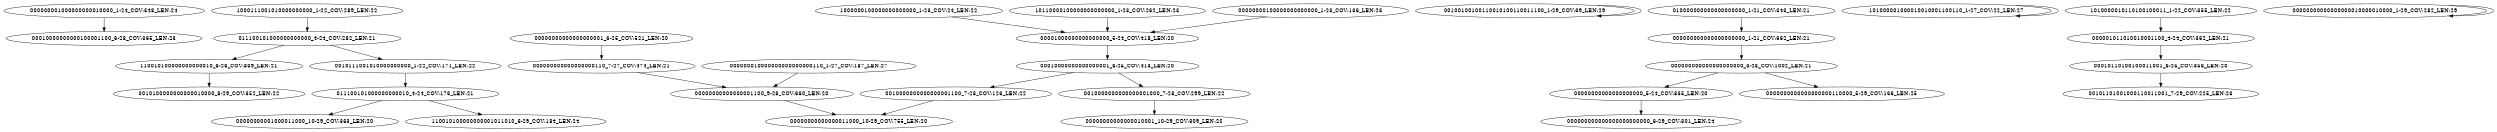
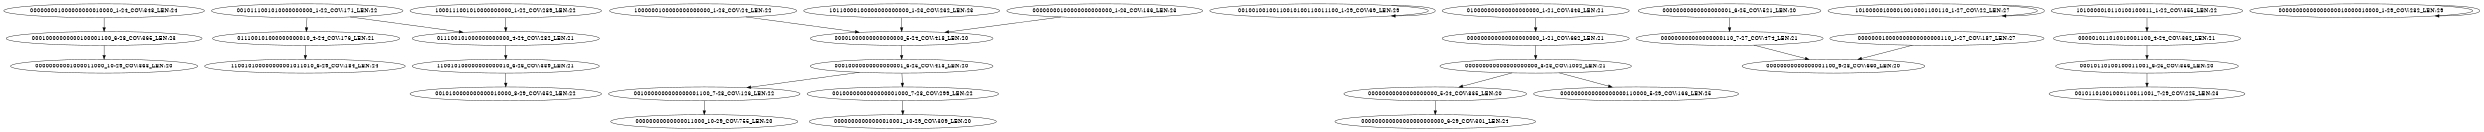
(354, 52) -> (405, 24)
(357, 107) -> (104, 50)
(809, 107) -> none
